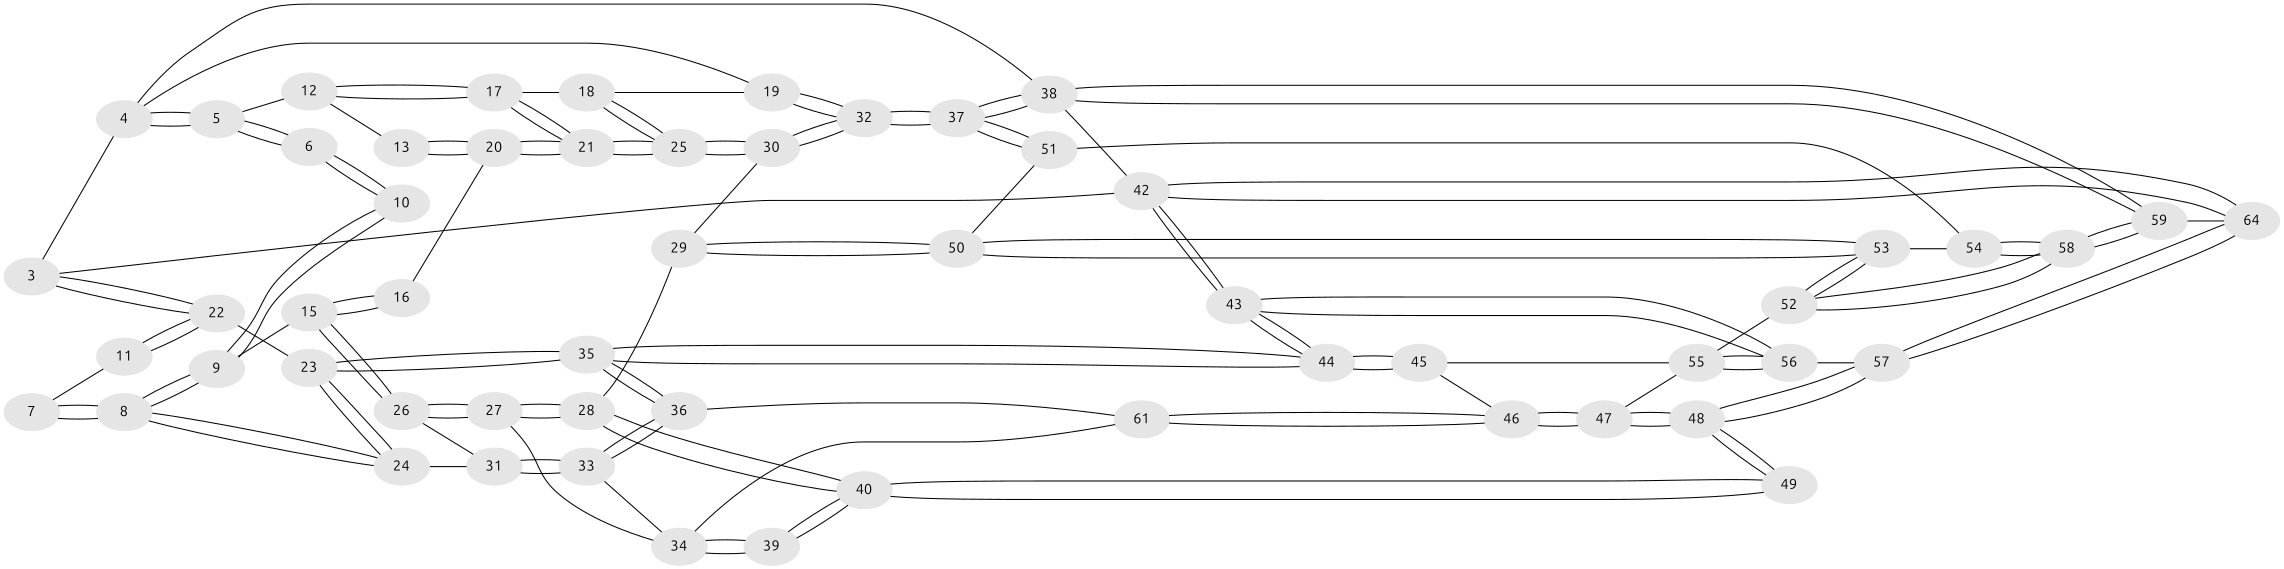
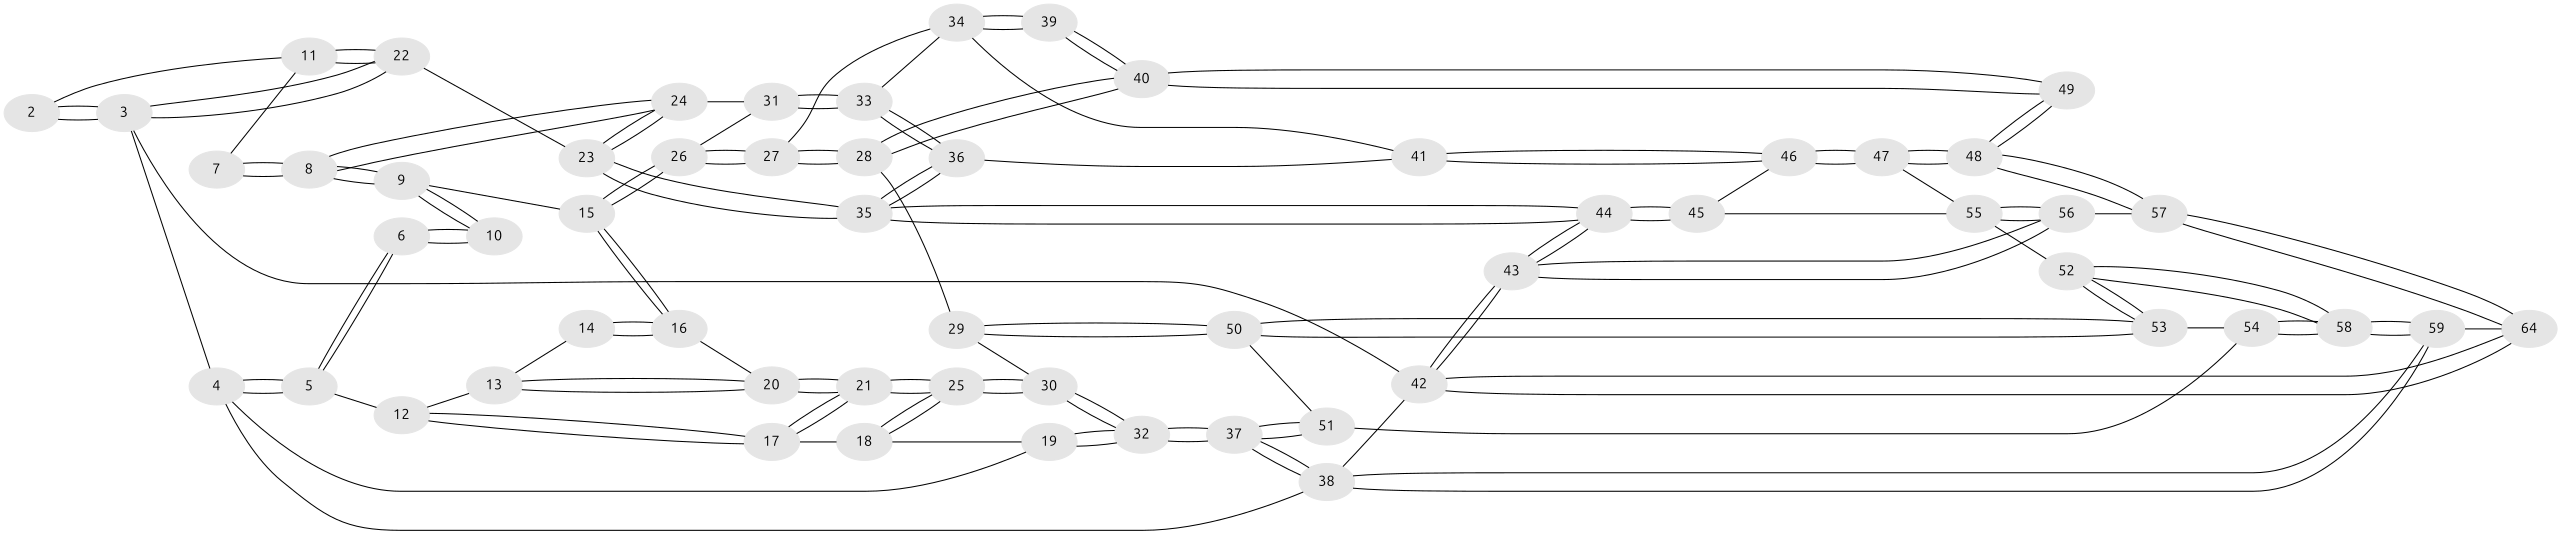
none -> (32, 113)
none -> (587, 329)
(1142, 419) -> (1419, 157)
